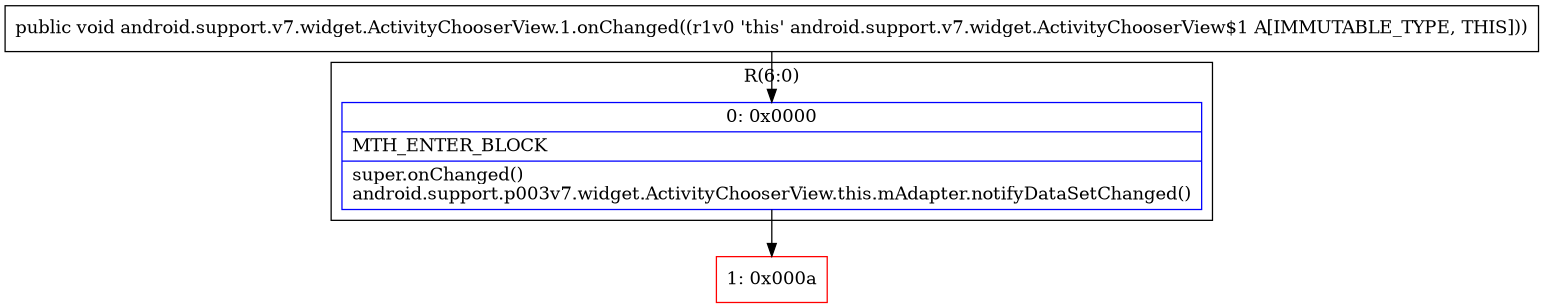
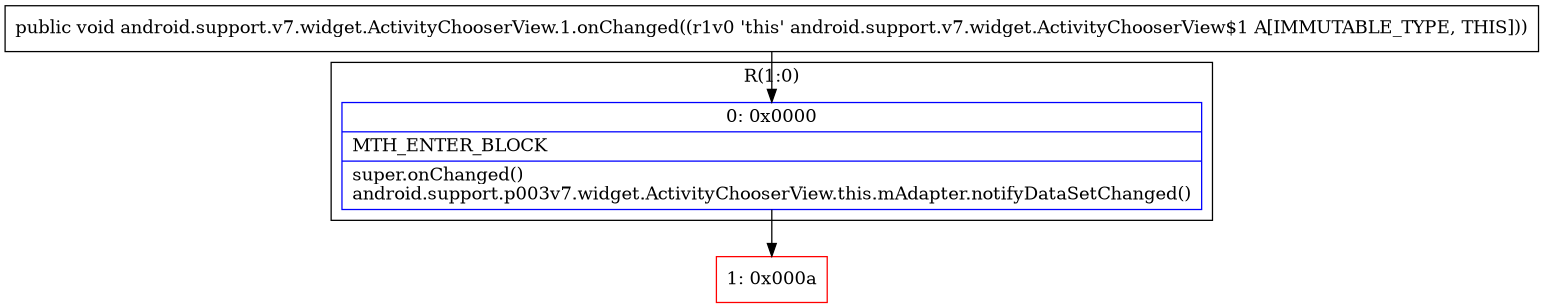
(772, 77) -> (772, 77)
